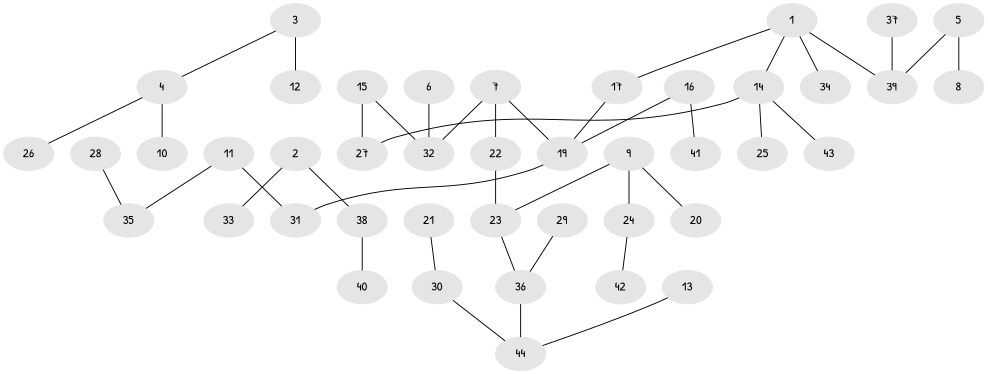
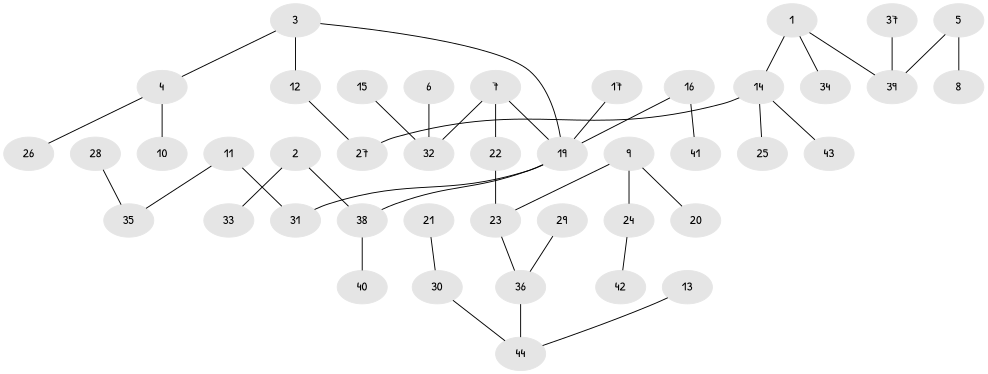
none -> (464, 46)
(704, 53) -> none
(362, 121) -> (329, 120)
none -> (433, 193)
